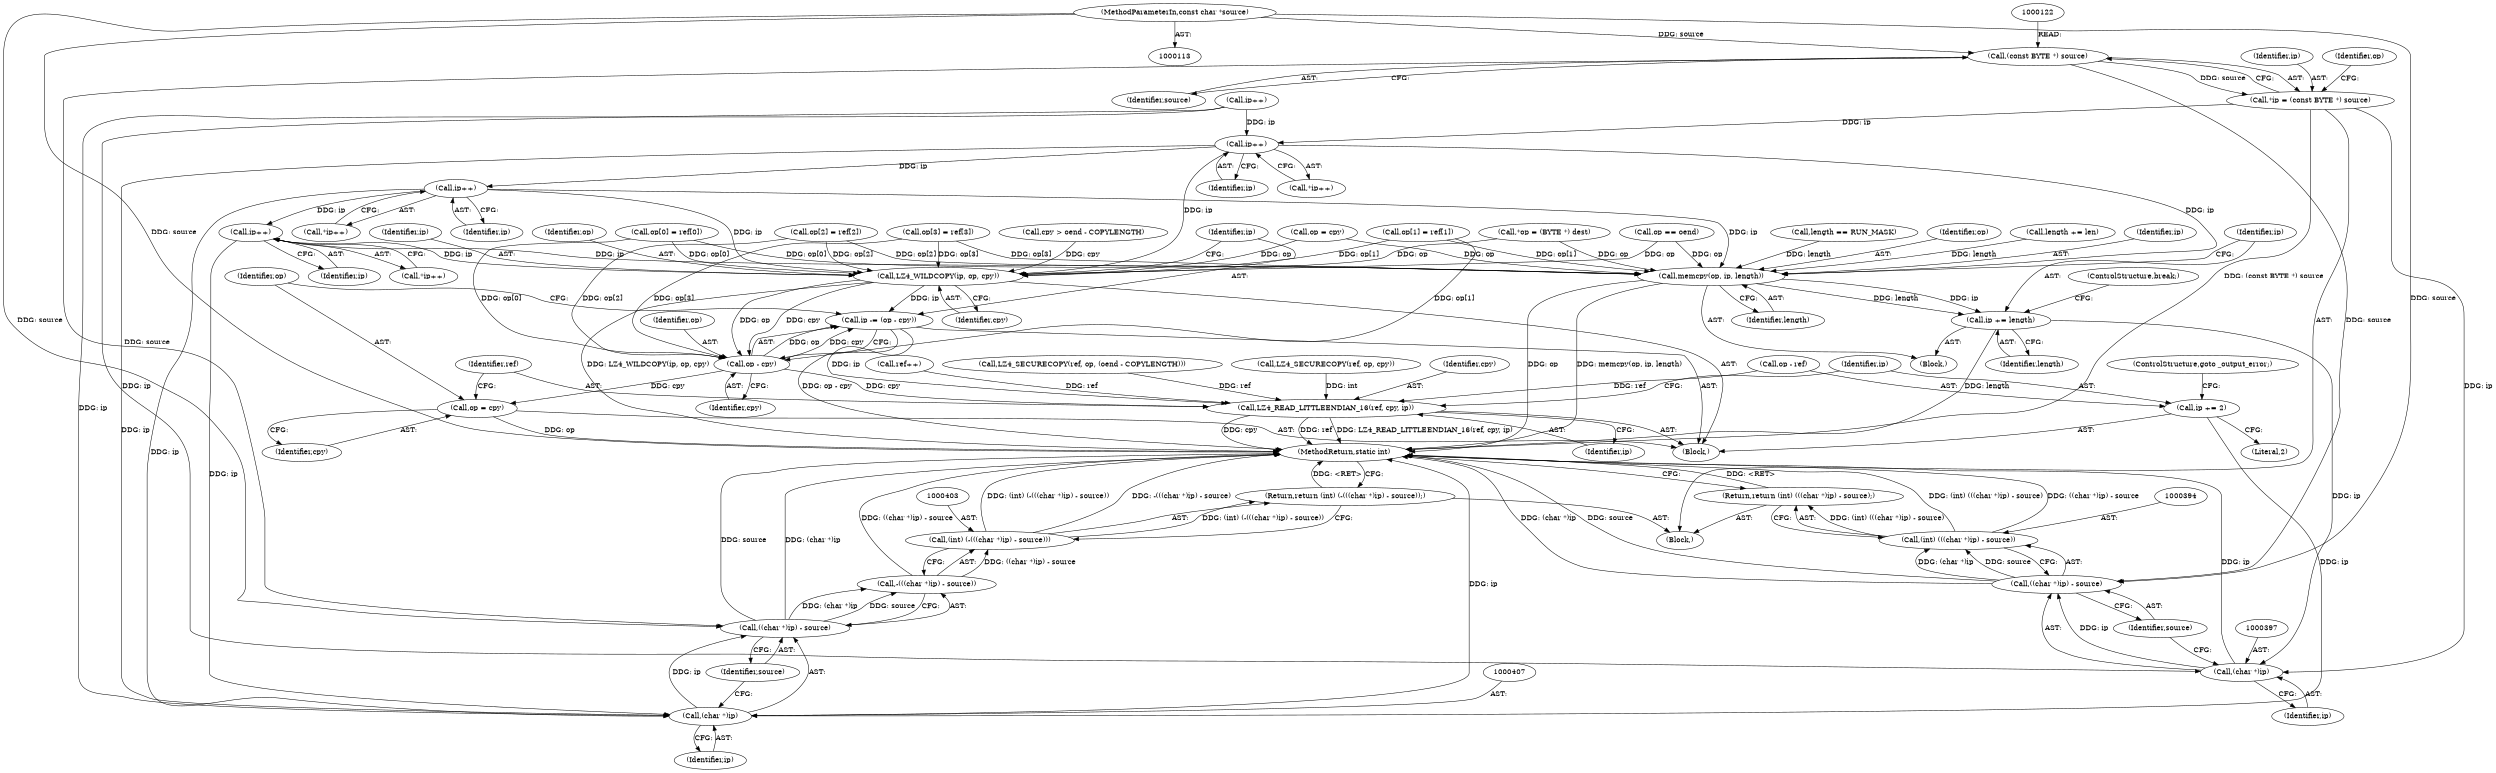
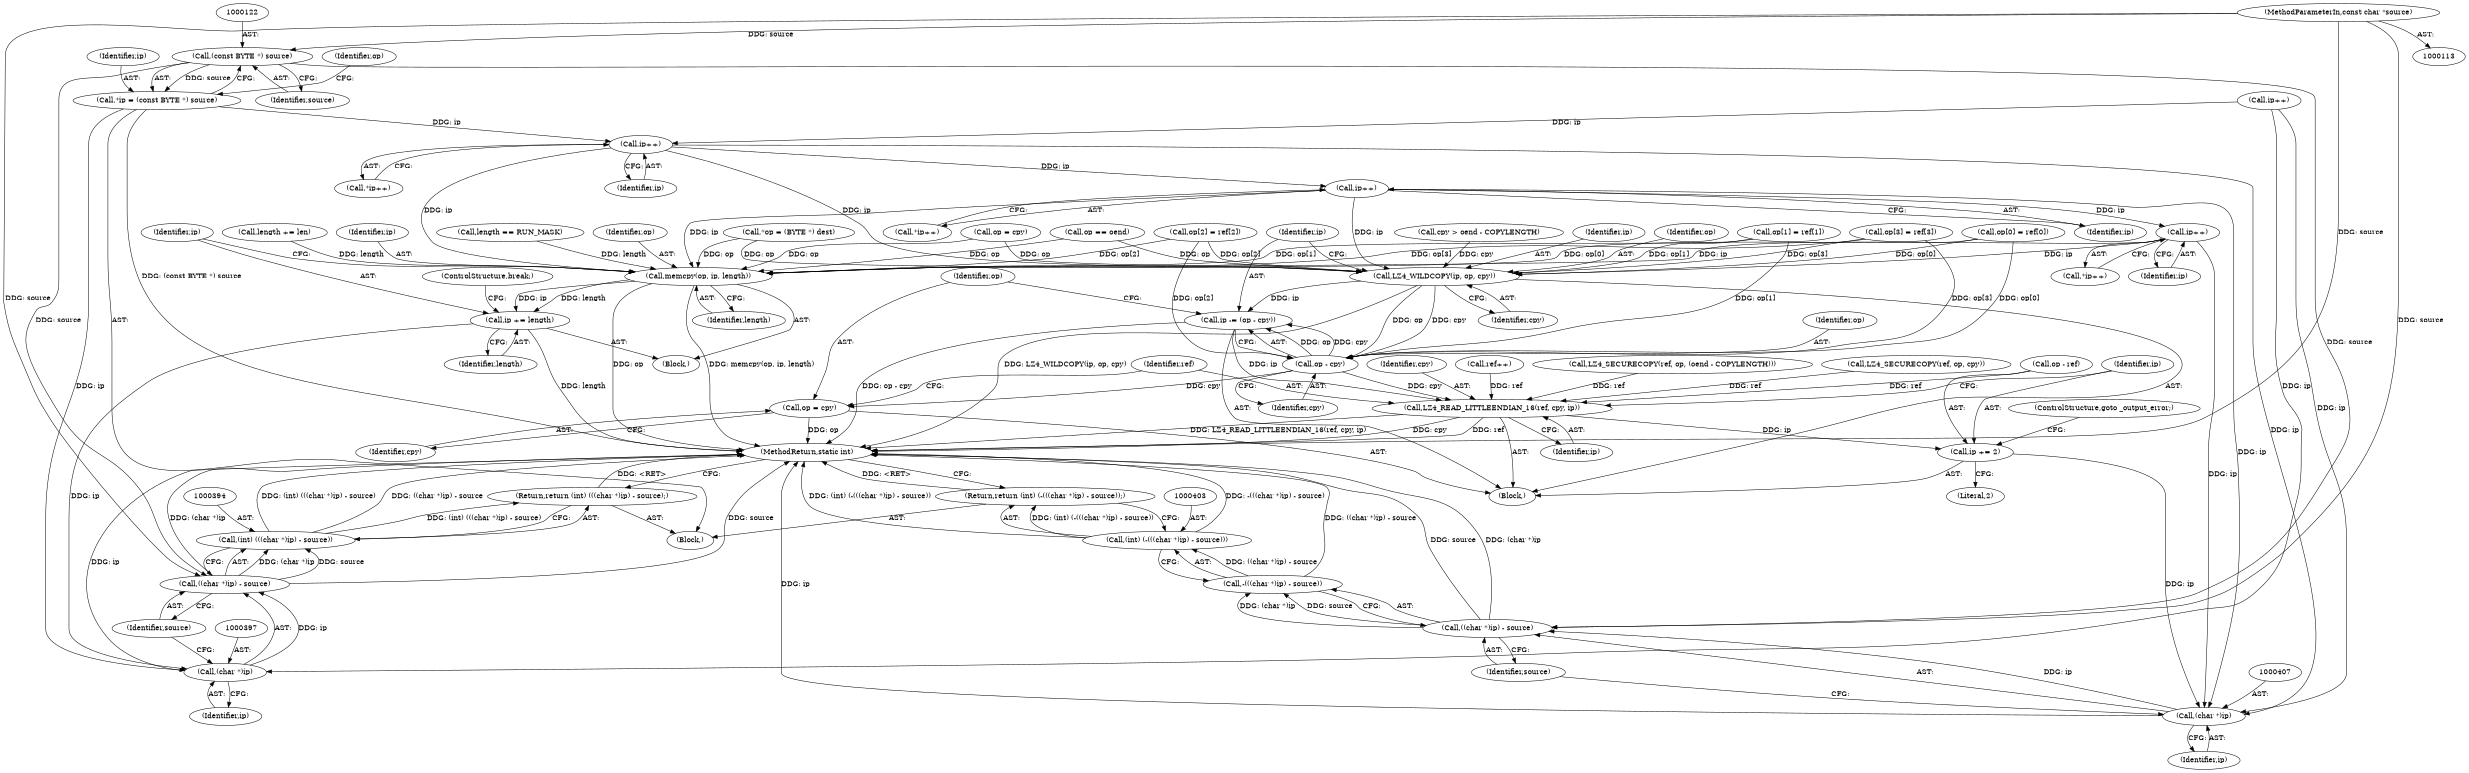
(2051, 35) -> (252, 35)
(1342, 386) -> (1745, 386)
none -> (1751, 432)
